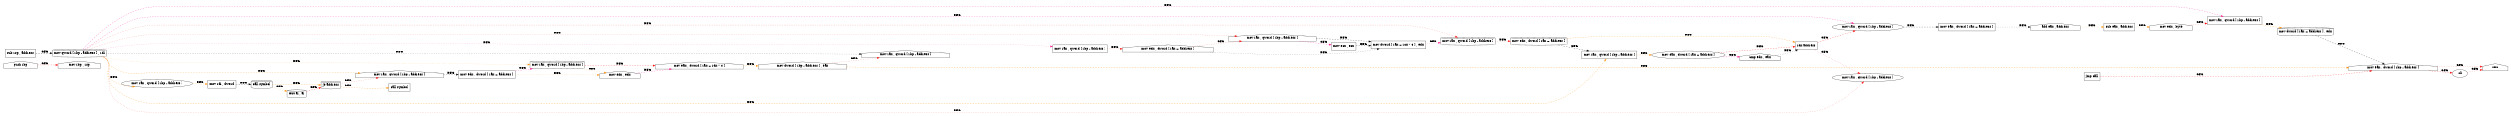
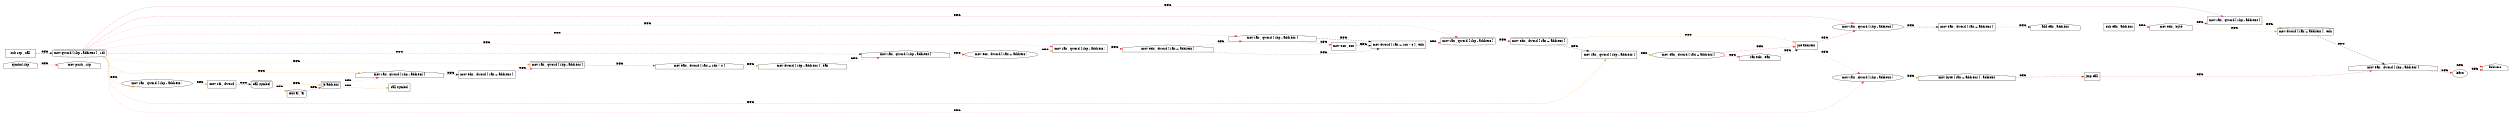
(2091, 27) -> none
(2141, 27) -> (2141, 27)
none -> (2234, 31)
(1806, 46) -> (1806, 46)
(20, 53) -> (20, 53)
none -> (1001, 55)
(1760, 58) -> (1760, 58)
(20, 65) -> (20, 65)
(79, 65) -> (79, 65)
(1597, 68) -> none
(2495, 68) -> (2495, 68)
(2460, 73) -> (2460, 73)
(620, 75) -> none
(2235, 76) -> (2235, 76)
none -> (1967, 78)
